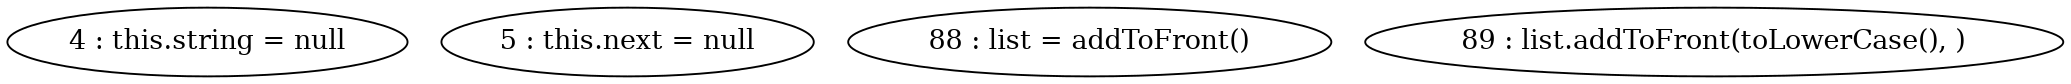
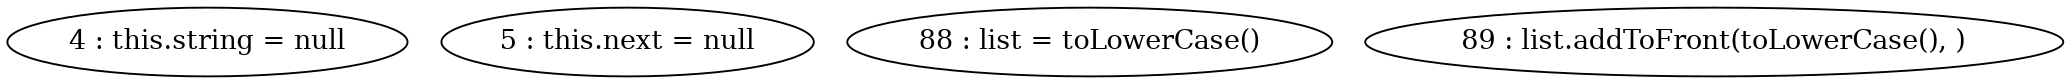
(1090, 42) -> (1090, 42)
